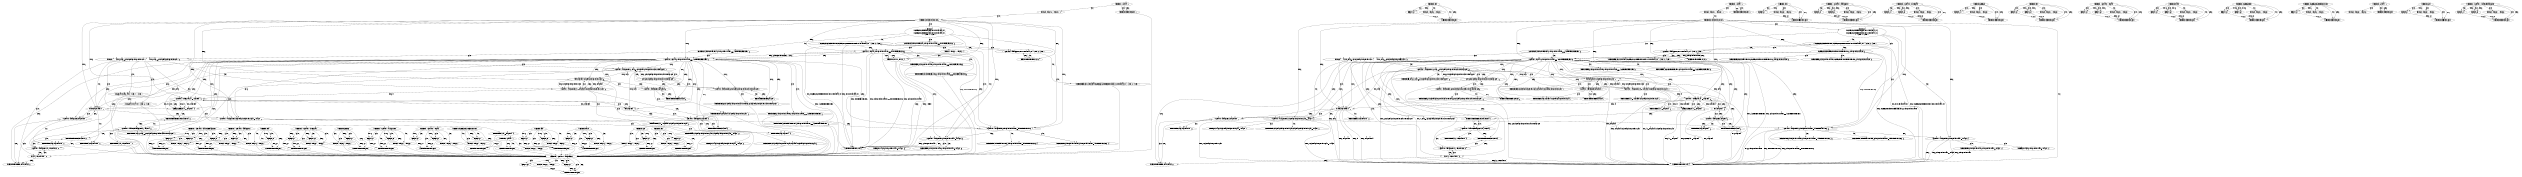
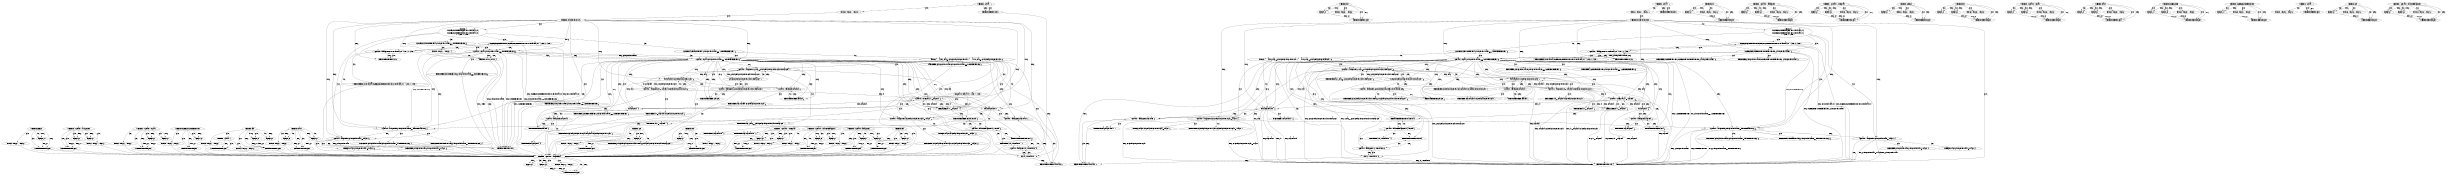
(138, 104) -> none
